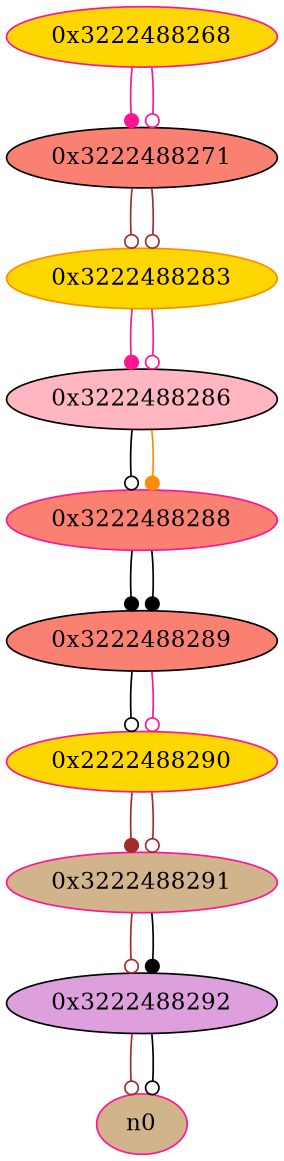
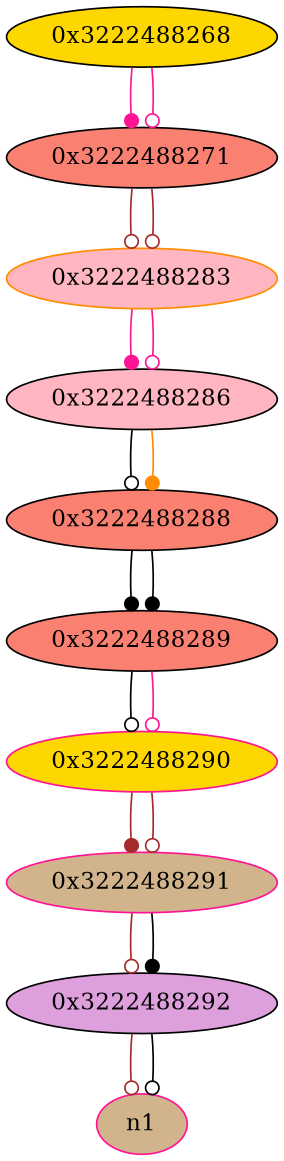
(142, 37) -> (142, 37)
(142, 279) -> (142, 279)
(142, 520) -> (142, 520)
(142, 762) -> (142, 762)
(142, 1124) -> (142, 1124)
